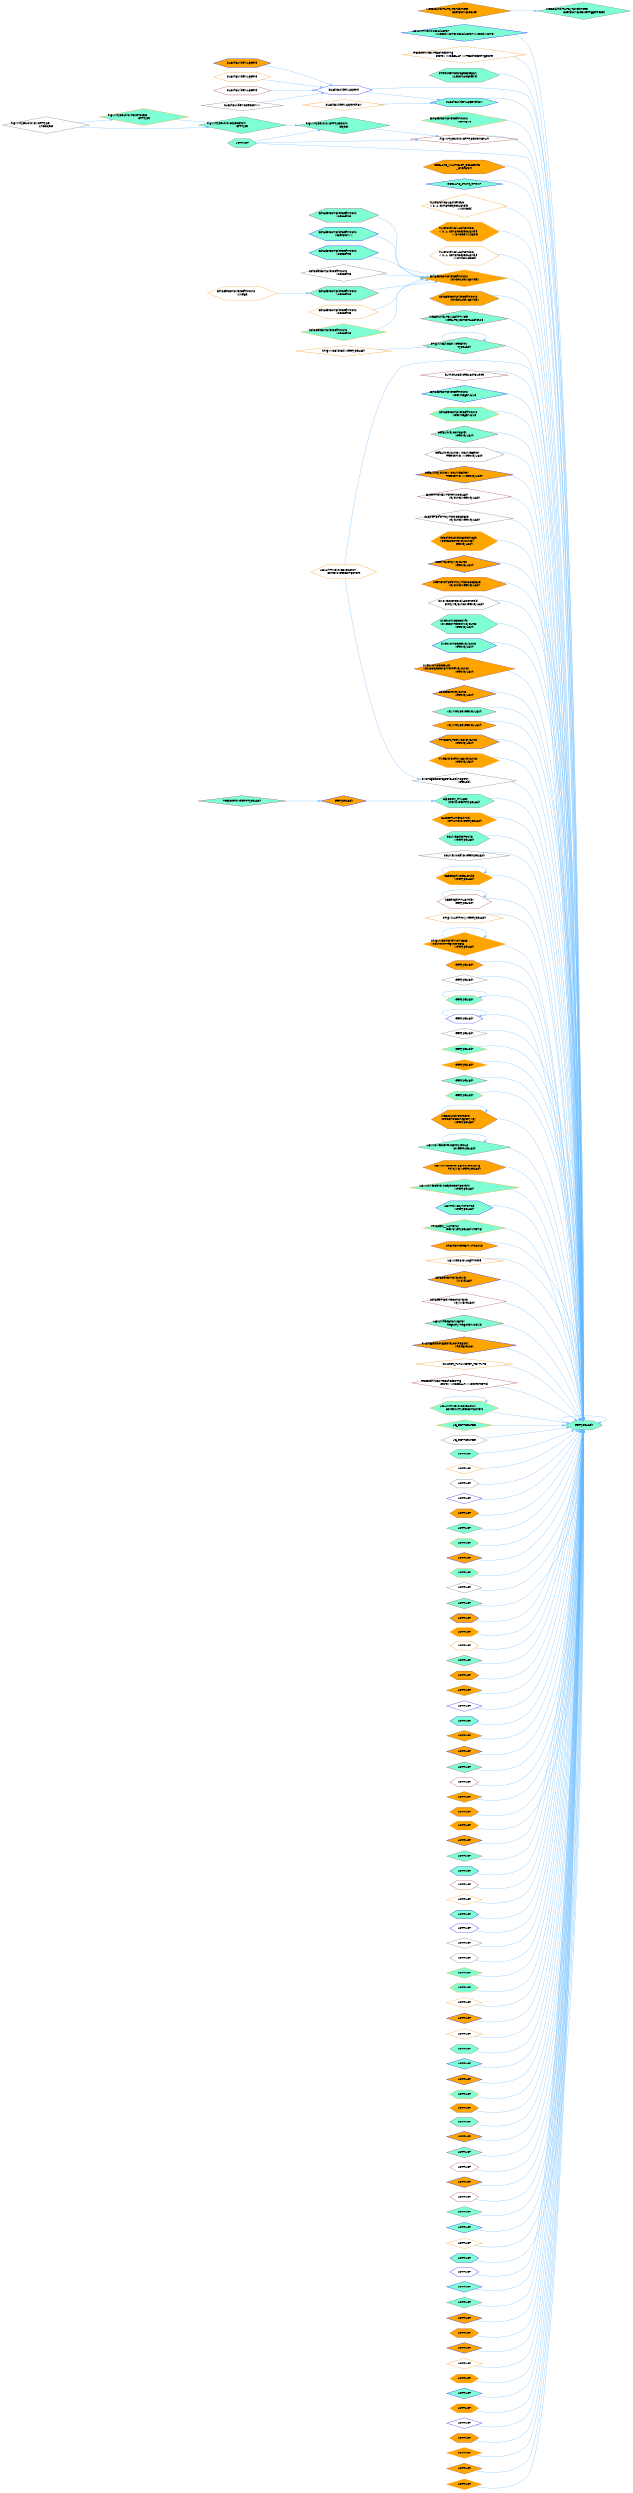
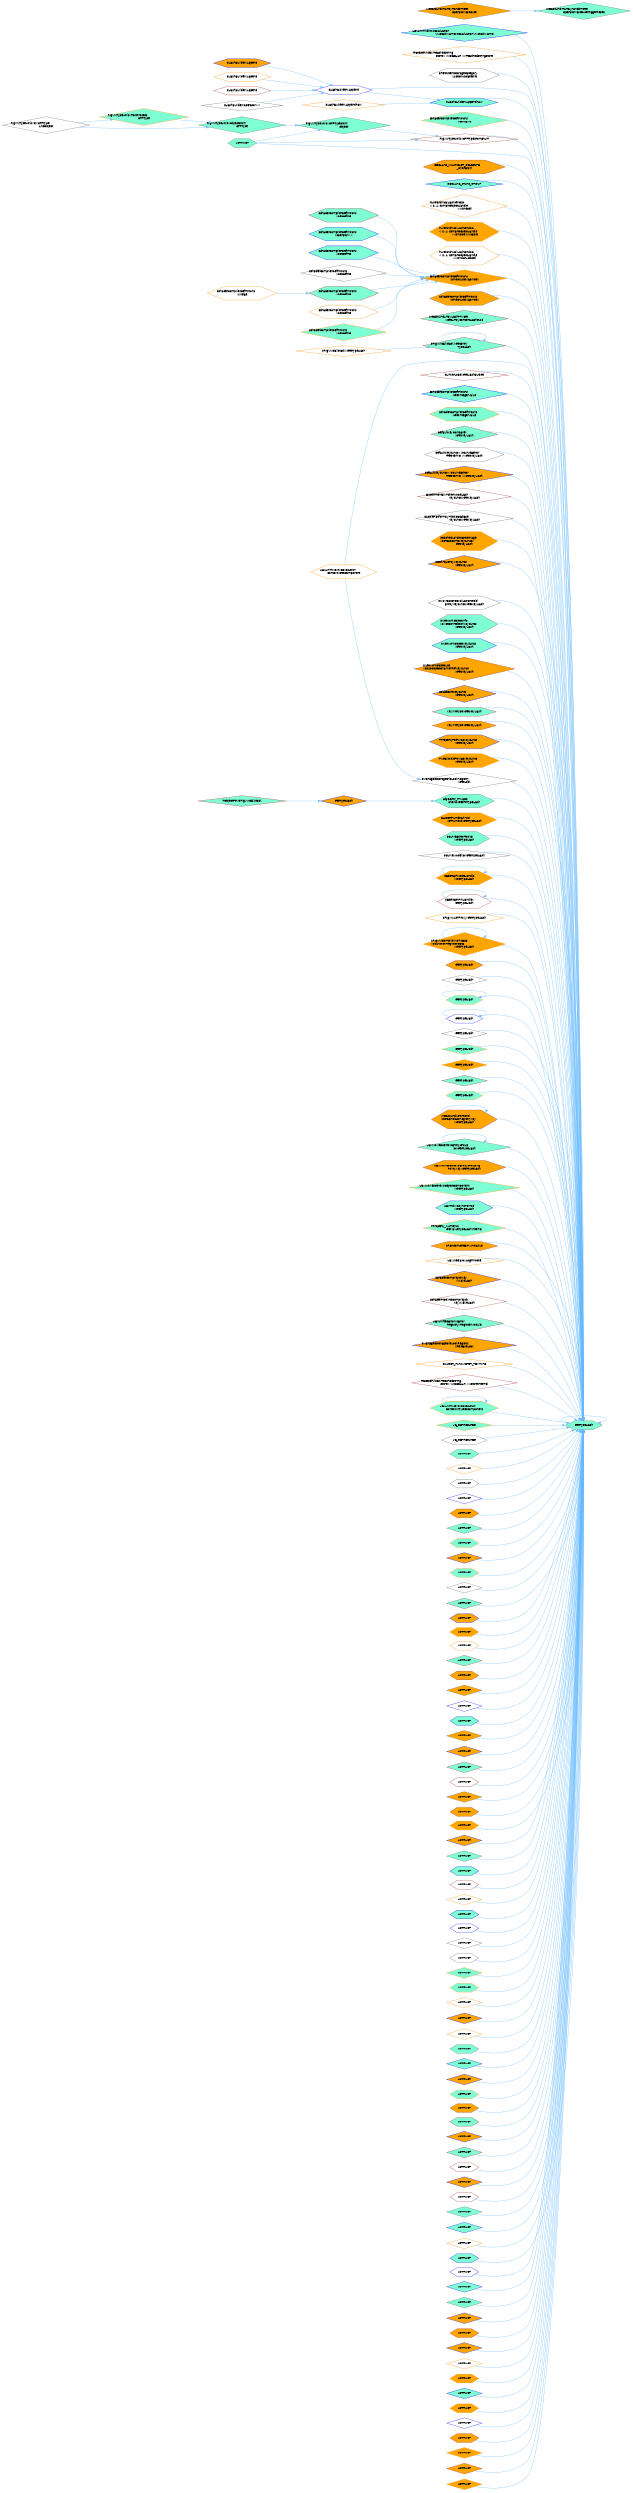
(464, 75) -> (464, 75)
(464, 584) -> none
(242, 801) -> (242, 801)
